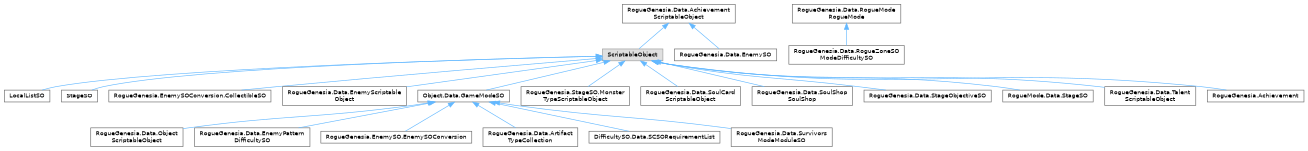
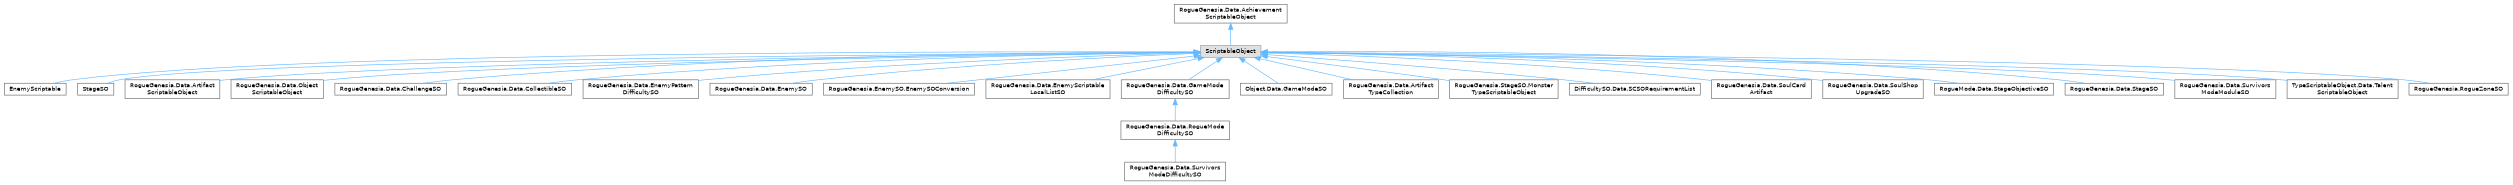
(847, 14) -> (1175, 130)
(707, 38) -> (993, 65)
(847, 55) -> (1175, 171)
none -> (172, 89)
none -> (391, 89)
none -> (1175, 89)
(27, 96) -> (35, 89)
(190, 96) -> (515, 89)
(345, 96) -> (1048, 89)
(691, 96) -> (1761, 89)
(802, 96) -> (1873, 89)
(928, 96) -> (1994, 89)
(1048, 96) -> (2114, 89)
(1150, 96) -> (2343, 89)
(1256, 96) -> (2459, 89)
(364, 115) -> (946, 63)
(306, 116) -> (759, 61)
(615, 116) -> (1721, 61)
(497, 117) -> (1306, 69)
(562, 117) -> (1431, 67)
(427, 118) -> (1071, 70)
